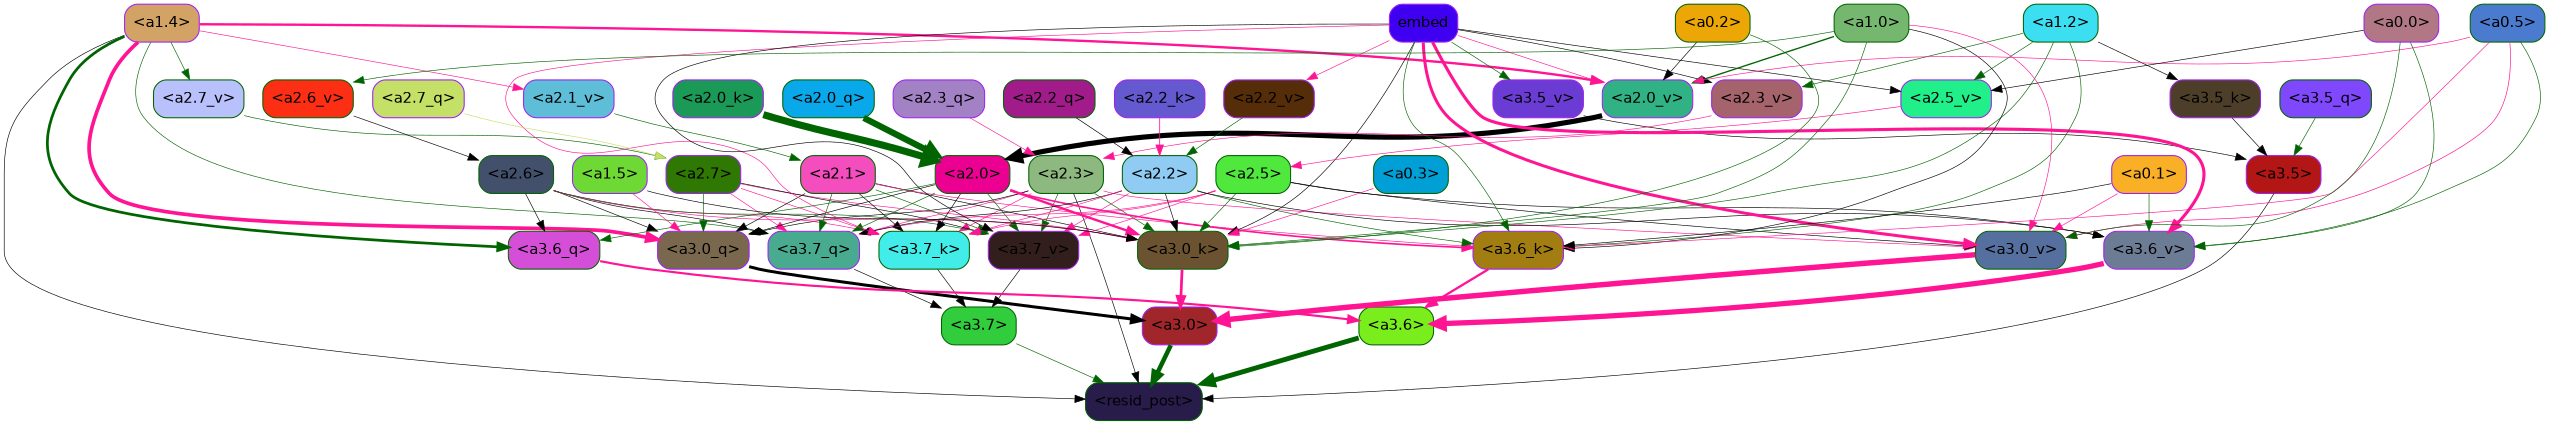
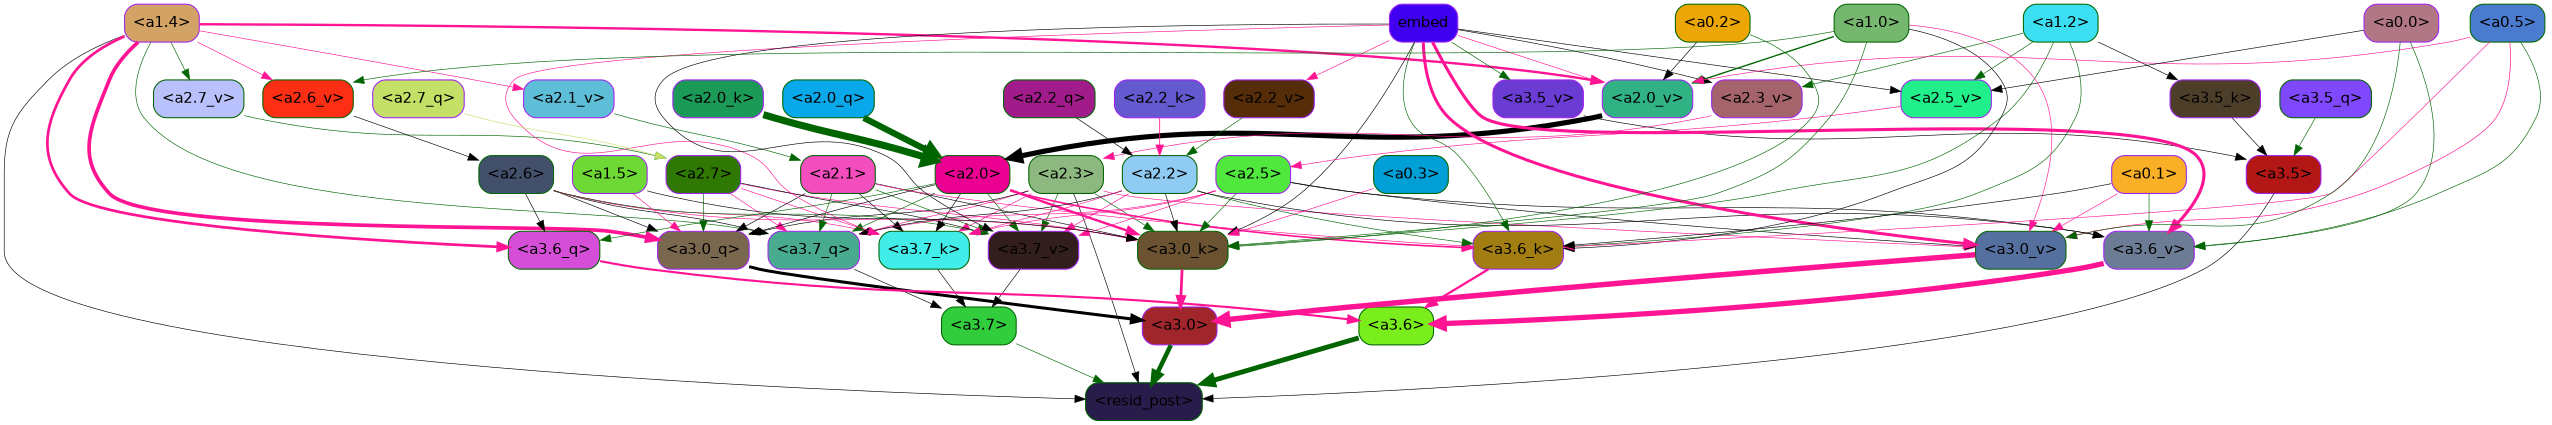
none -> (230, 59)
(939, 99) -> none
(1253, 175) -> (1253, 175)
(184, 223) -> (184, 223)
